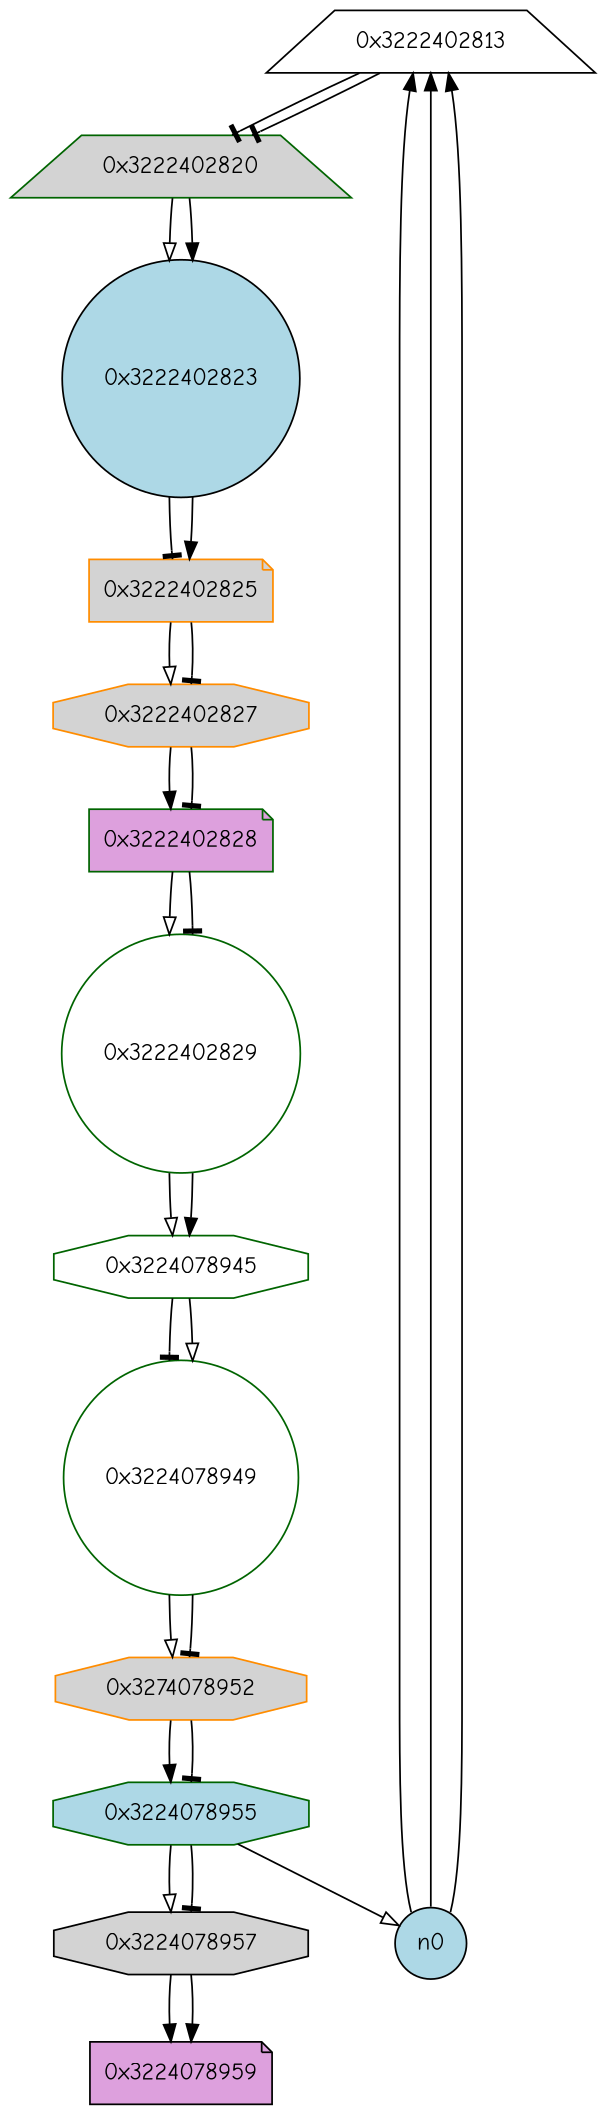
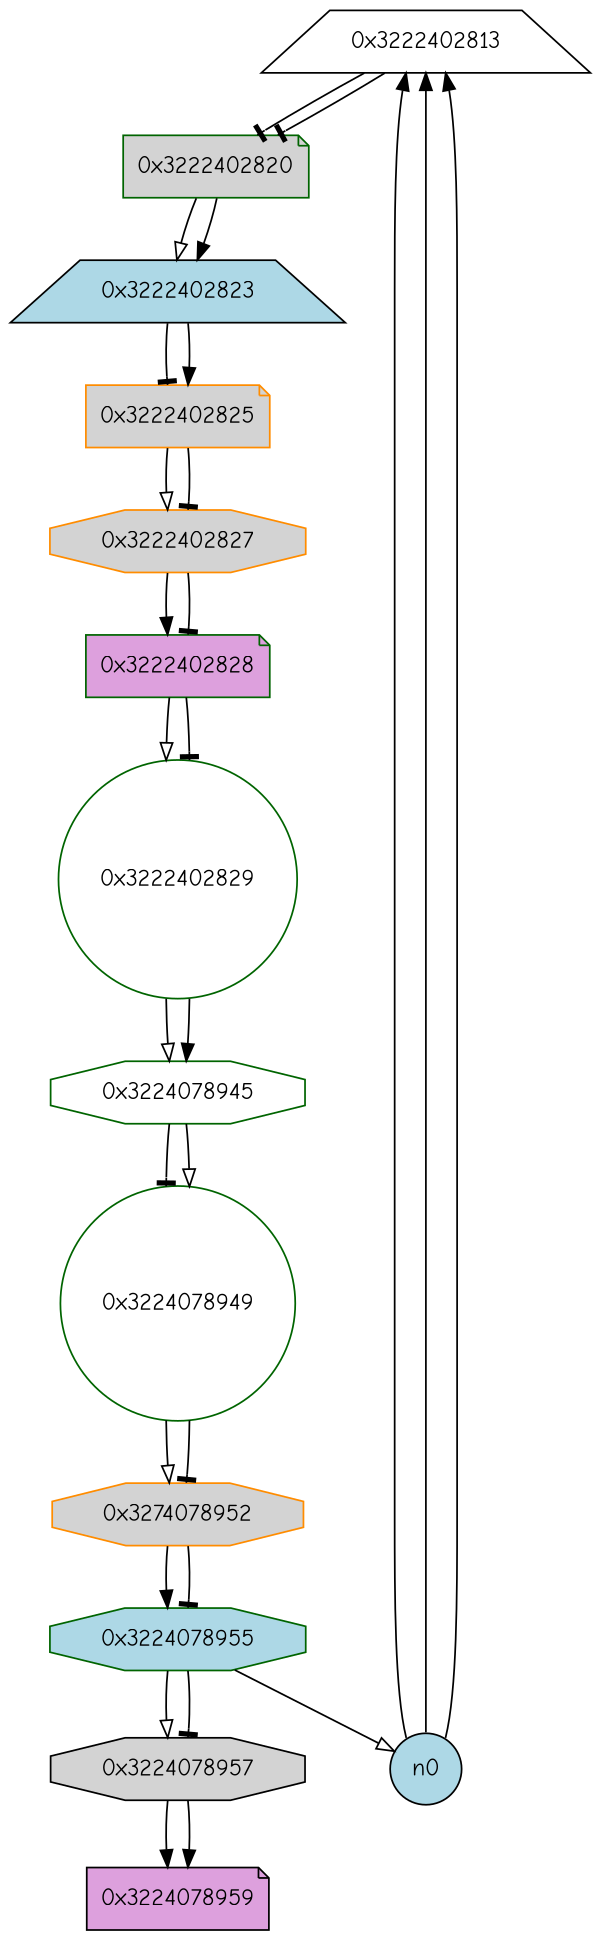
(181, 167) -> (216, 167)
(181, 379) -> (178, 291)
